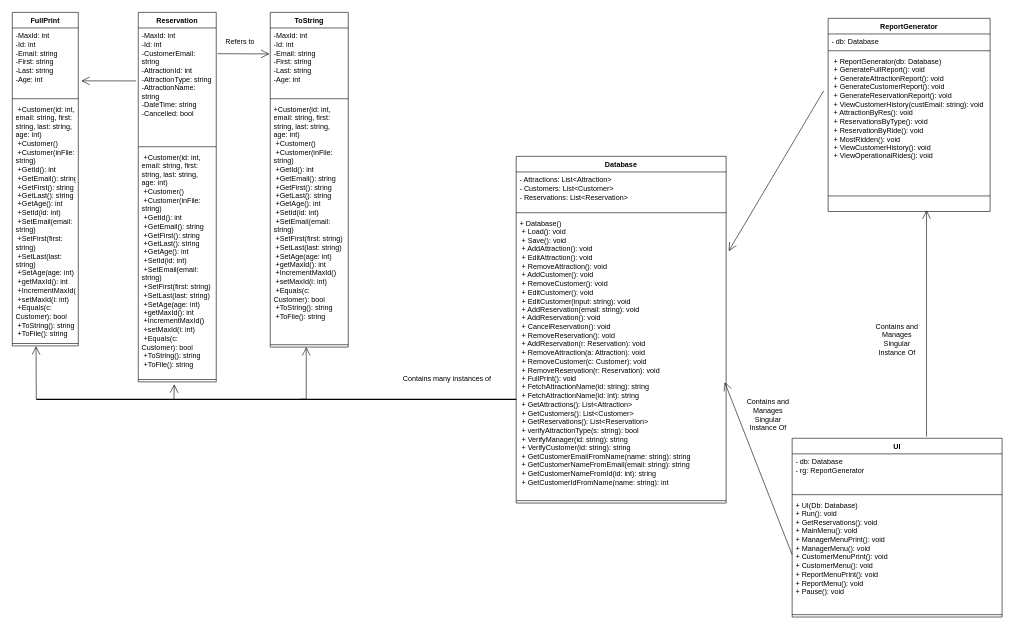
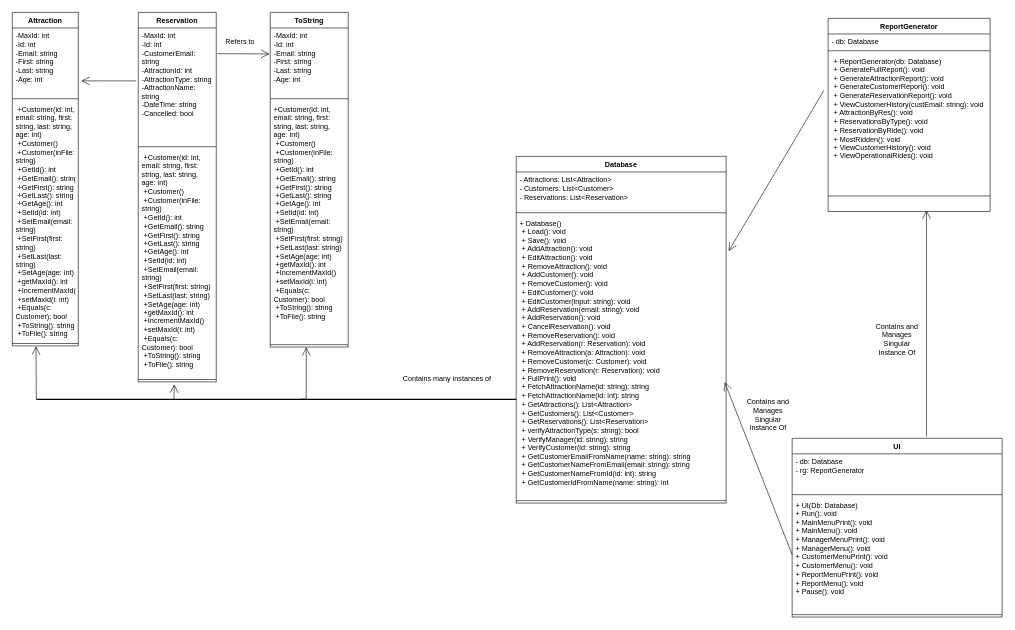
(45, 21) -> (45, 21)
(846, 549) -> (846, 549)
